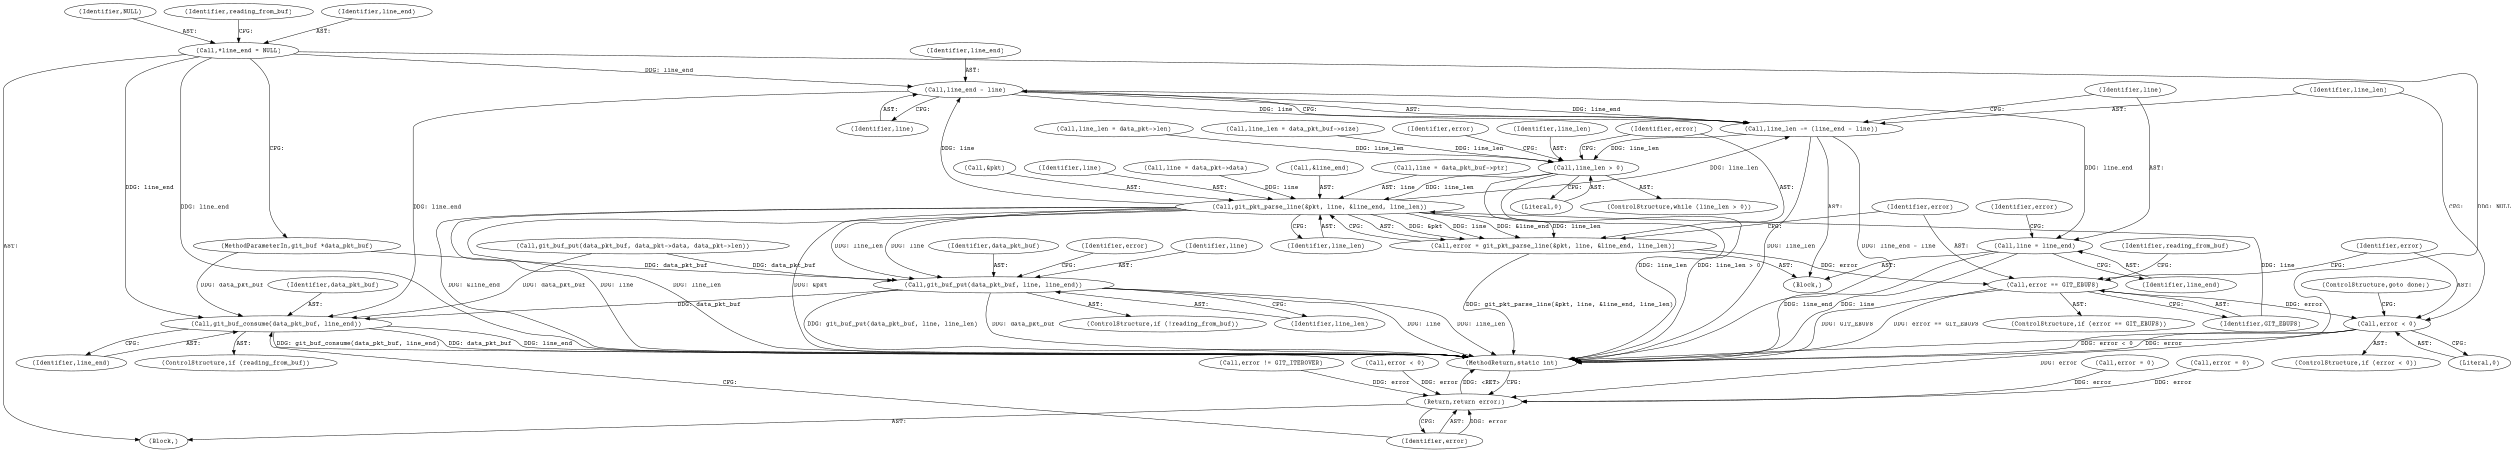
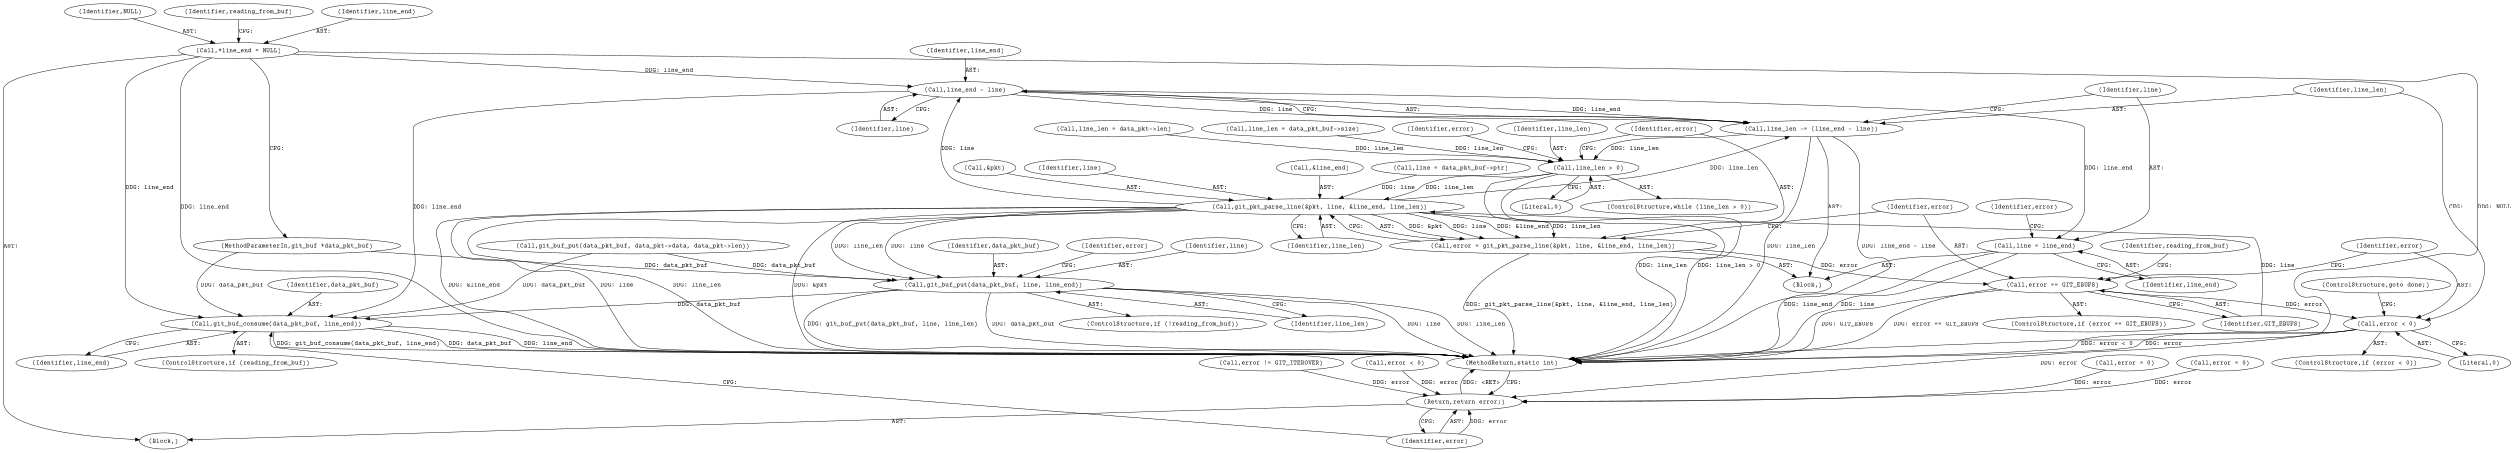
(1196, 168) -> none
(1399, 187) -> (1399, 187)
